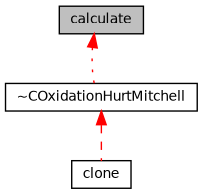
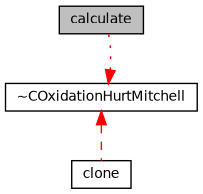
(92, 66) -> (111, 52)
